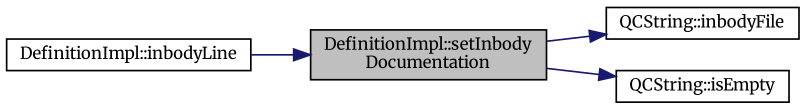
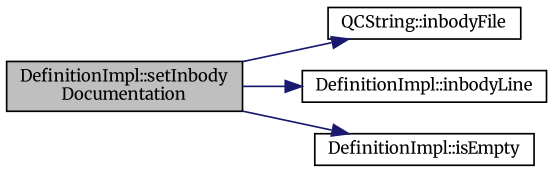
(272, 55) -> (264, 86)
(703, 86) -> (424, 150)
